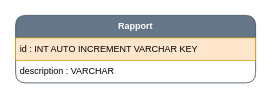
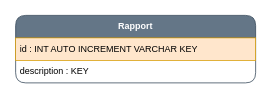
(67, 72) -> (57, 72)
